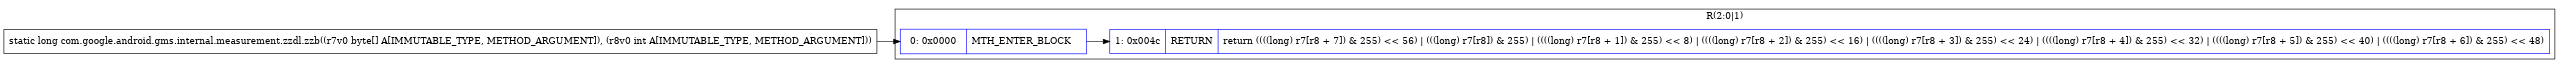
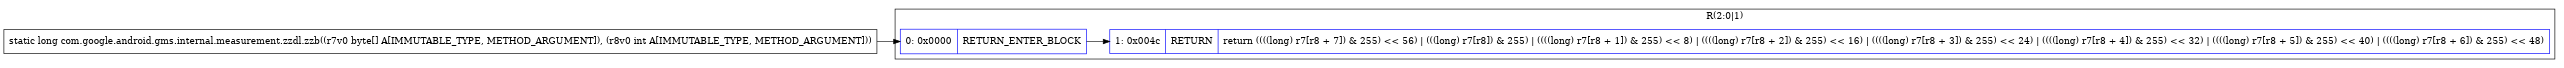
(1022, 41) -> (1022, 41)
